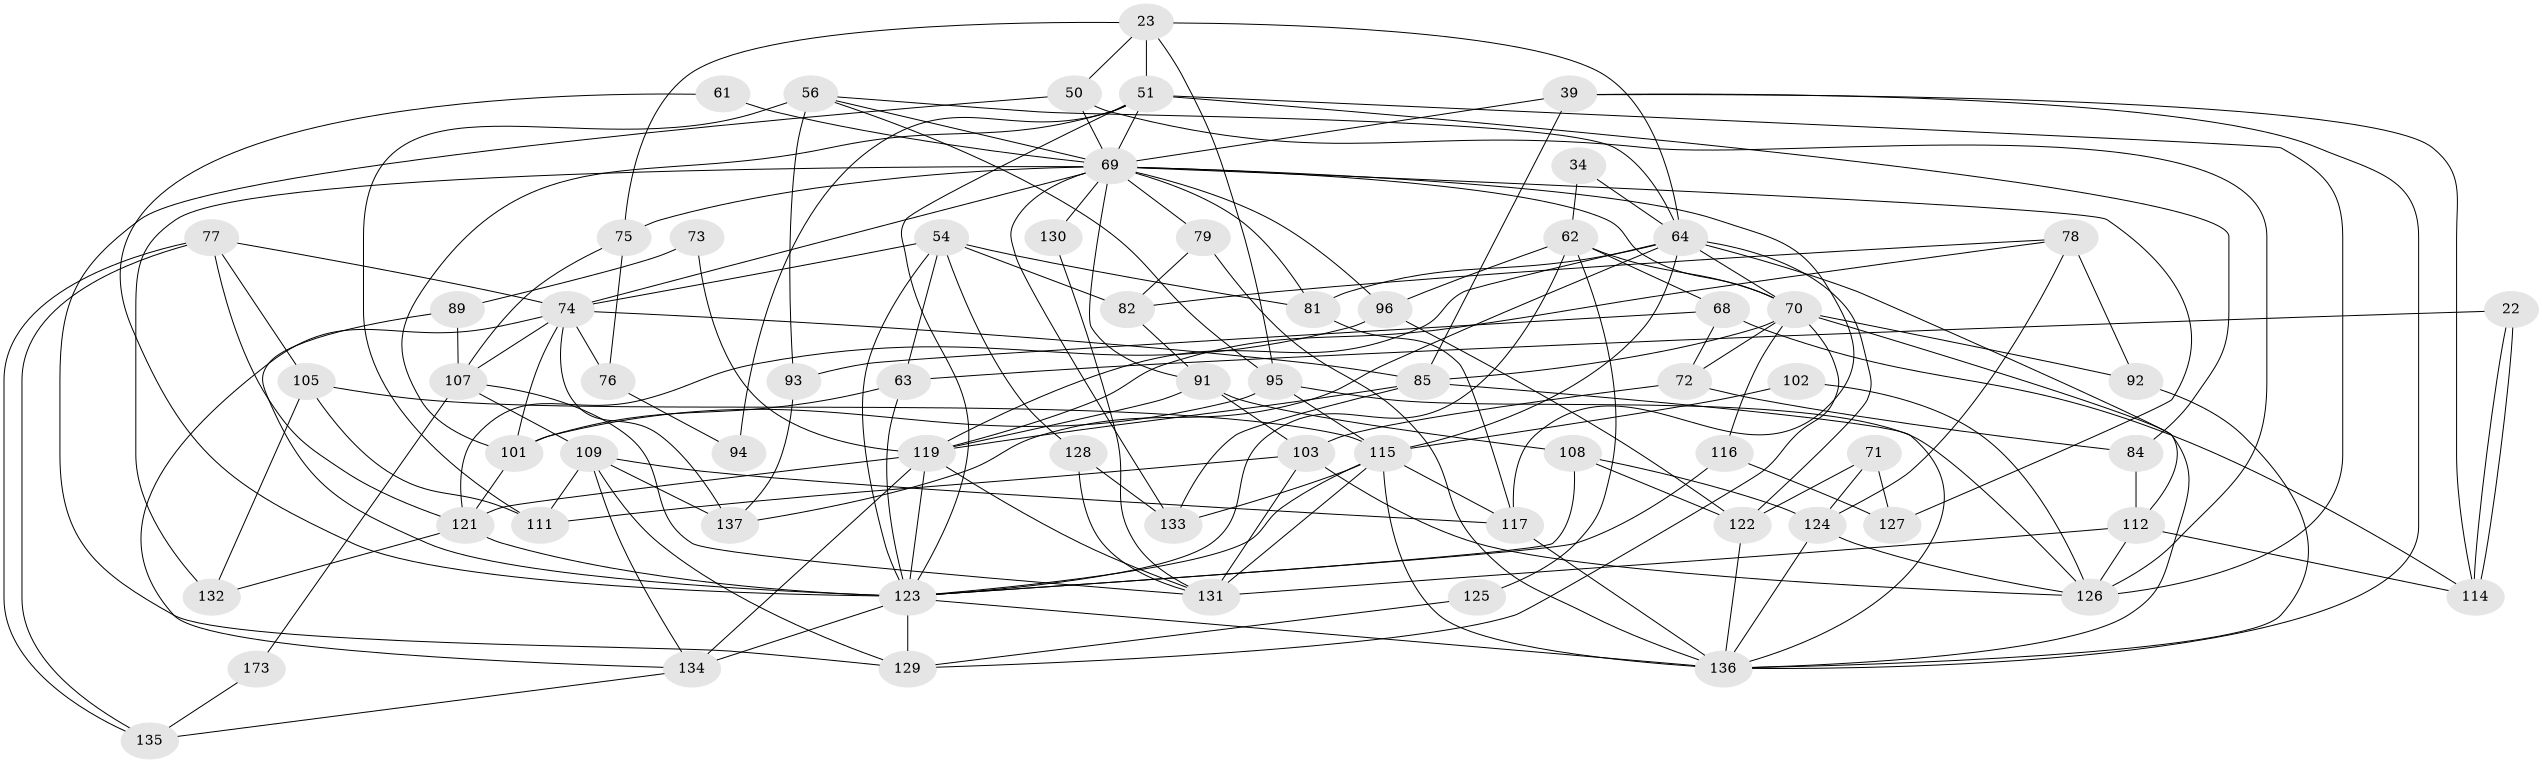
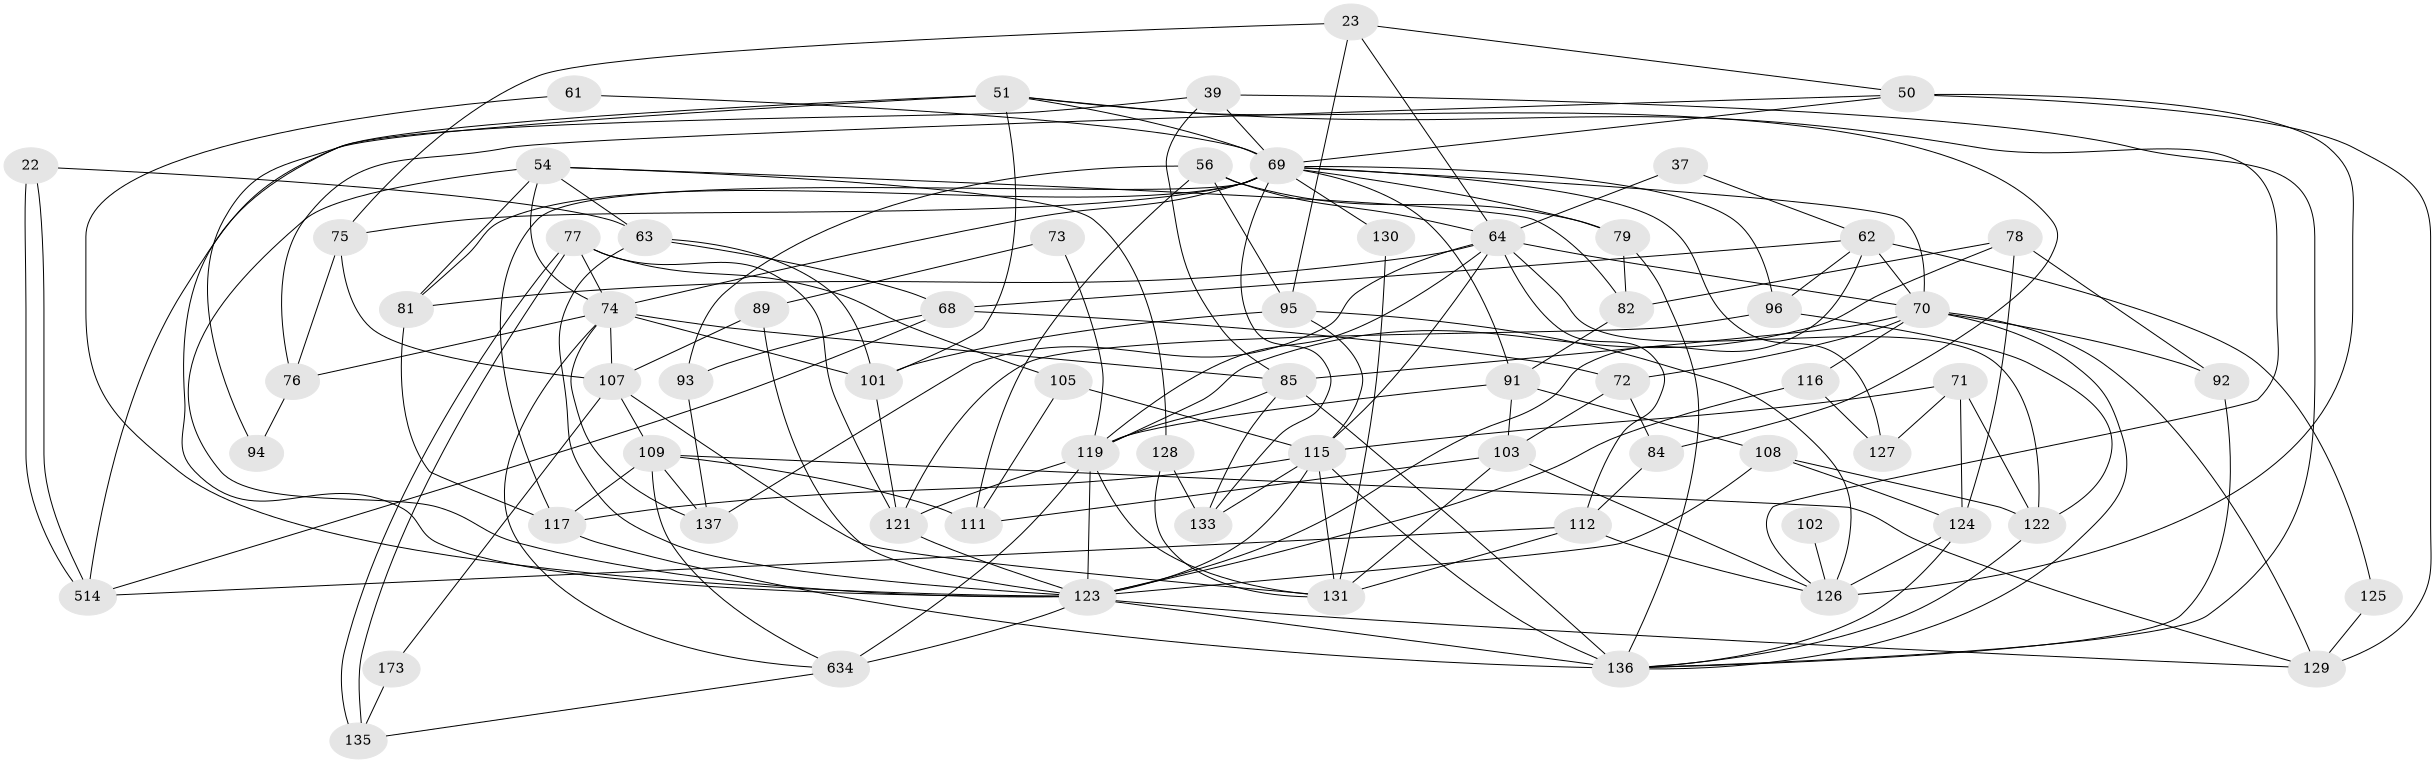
(1146, 58) -> none
none -> (964, 125)
(948, 127) -> (1413, 205)
(1579, 166) -> (1681, 166)
none -> (819, 269)
(1600, 419) -> (1625, 421)
(212, 597) -> none
(2476, 597) -> (88, 597)
(692, 669) -> (841, 669)
